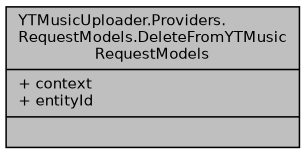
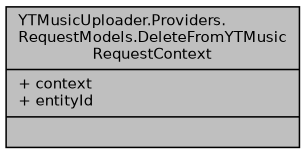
(153, 54) -> (153, 54)
